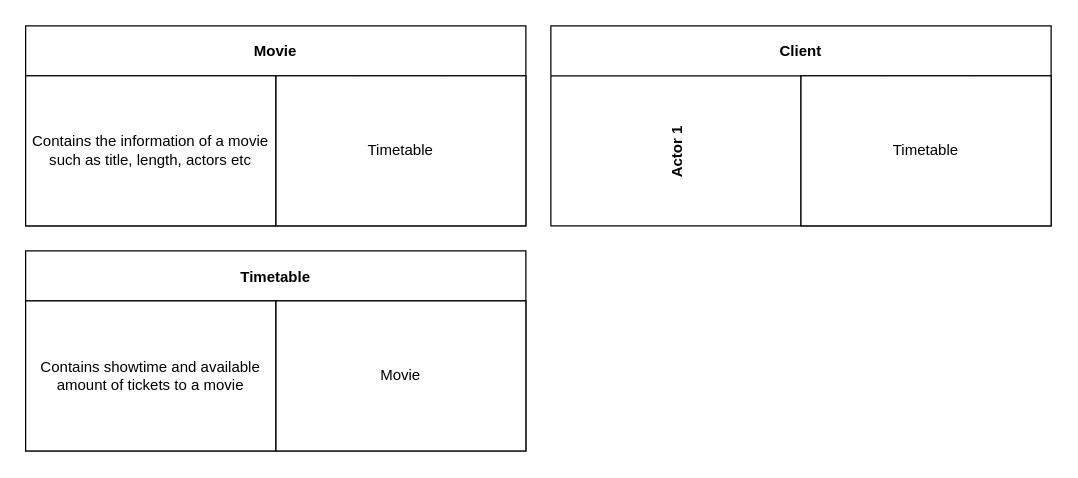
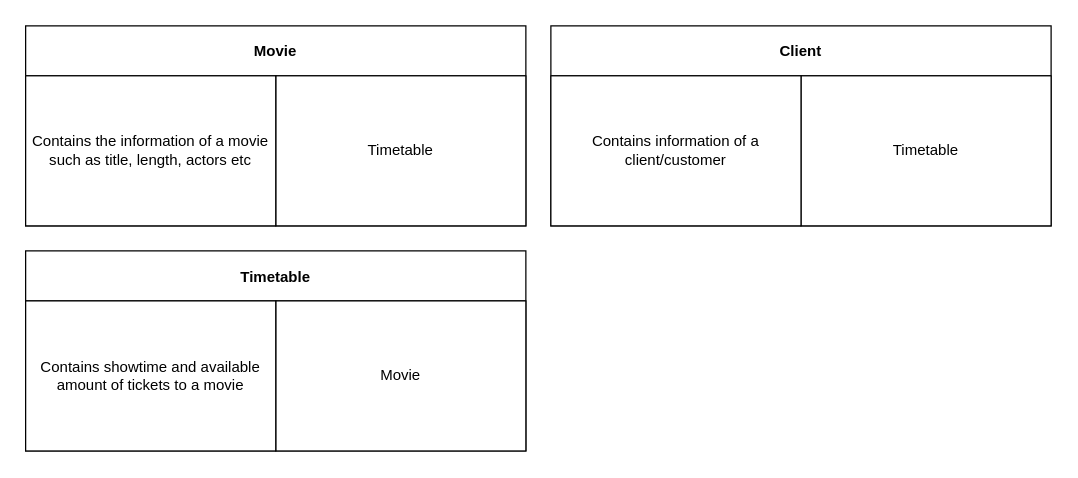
none -> (676, 151)
